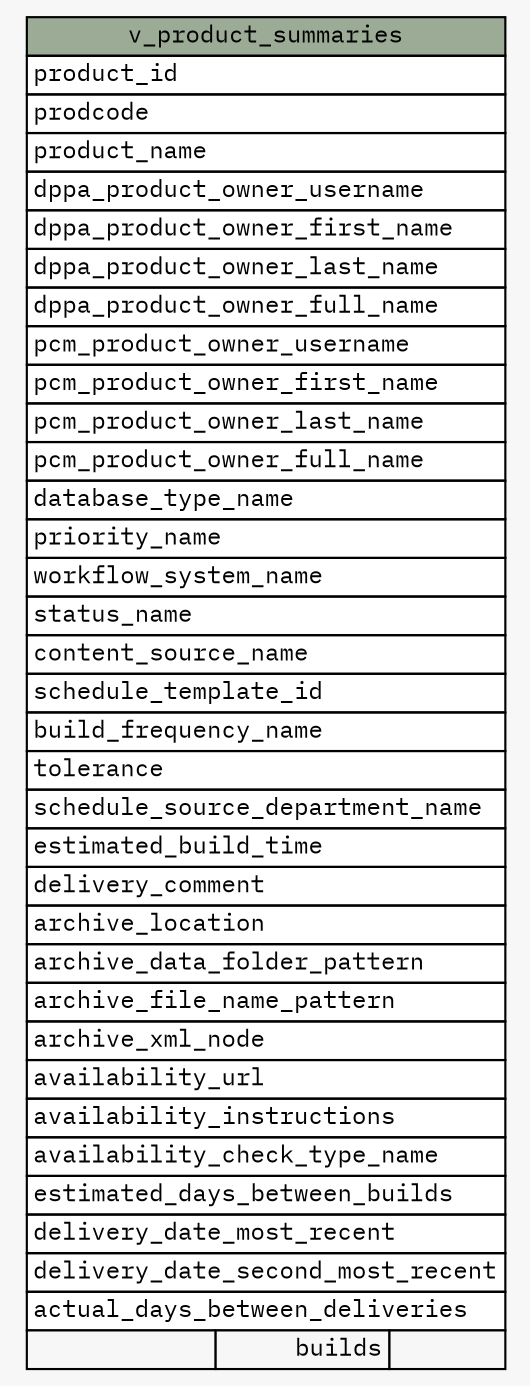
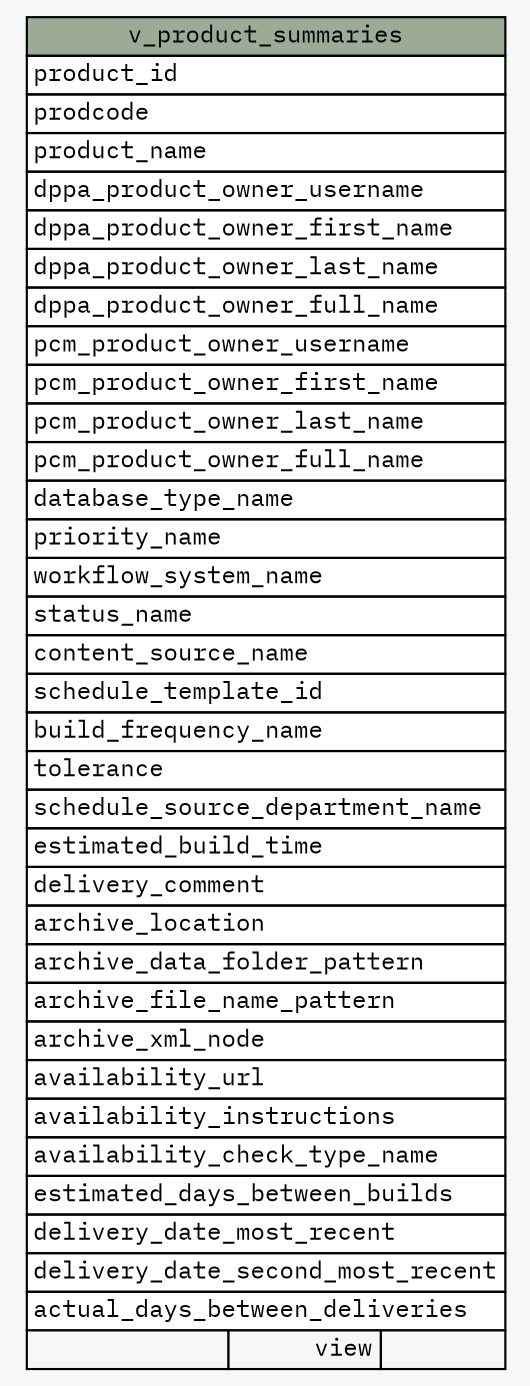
(339, 1349) -> (344, 1349)
